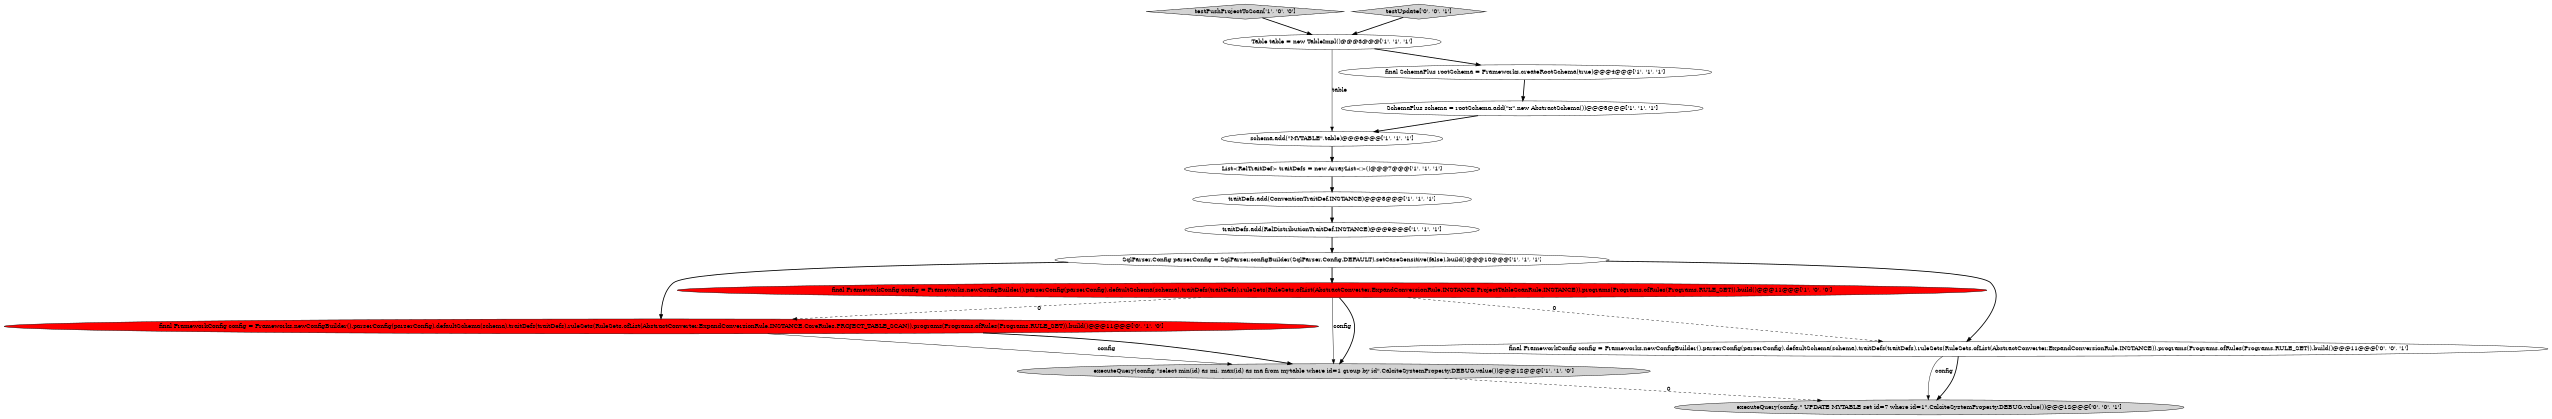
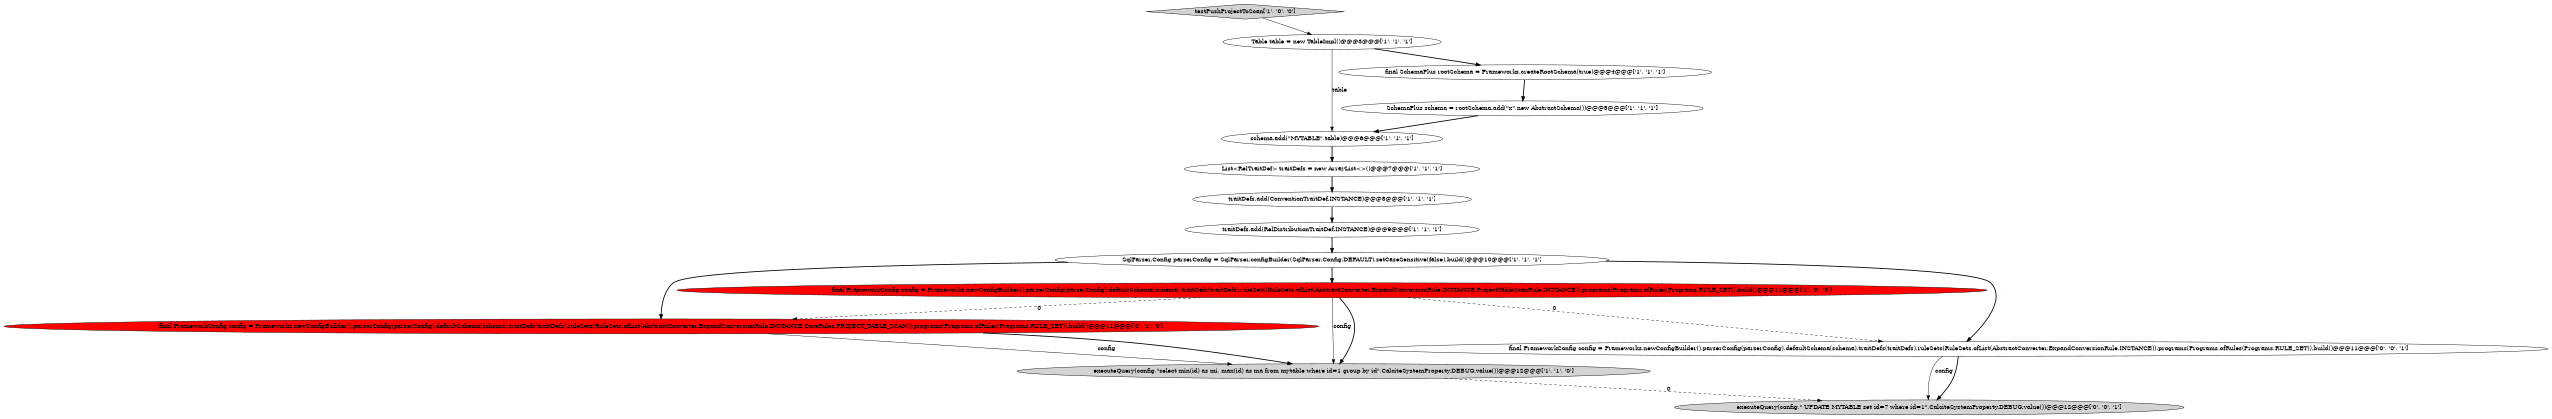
(1419, 12) -> none
(1285, 26) -> (1285, 26)
